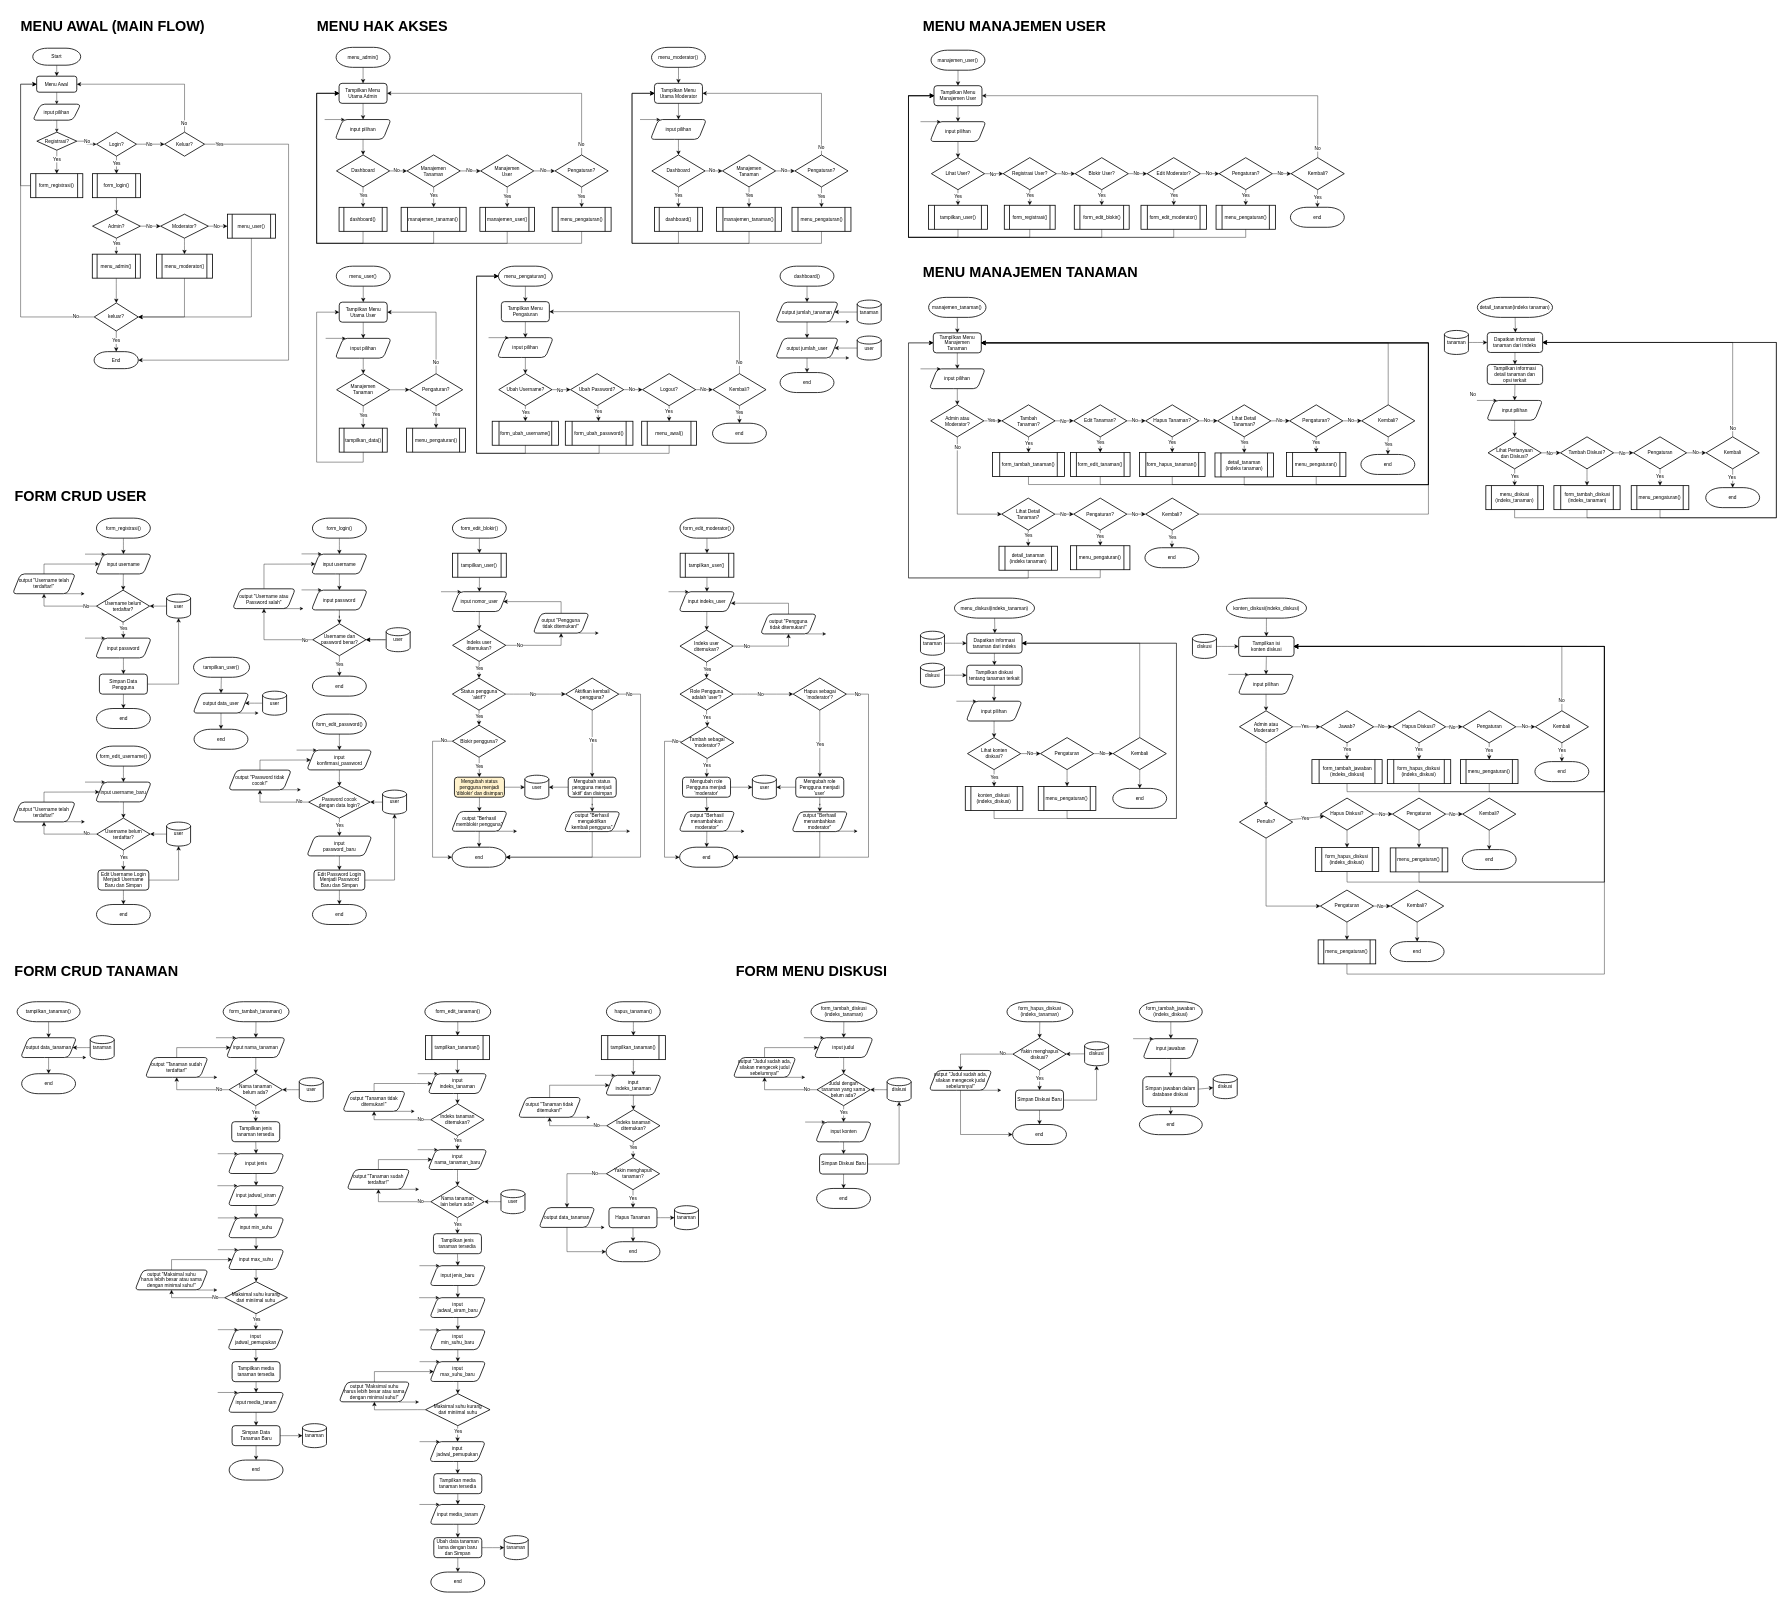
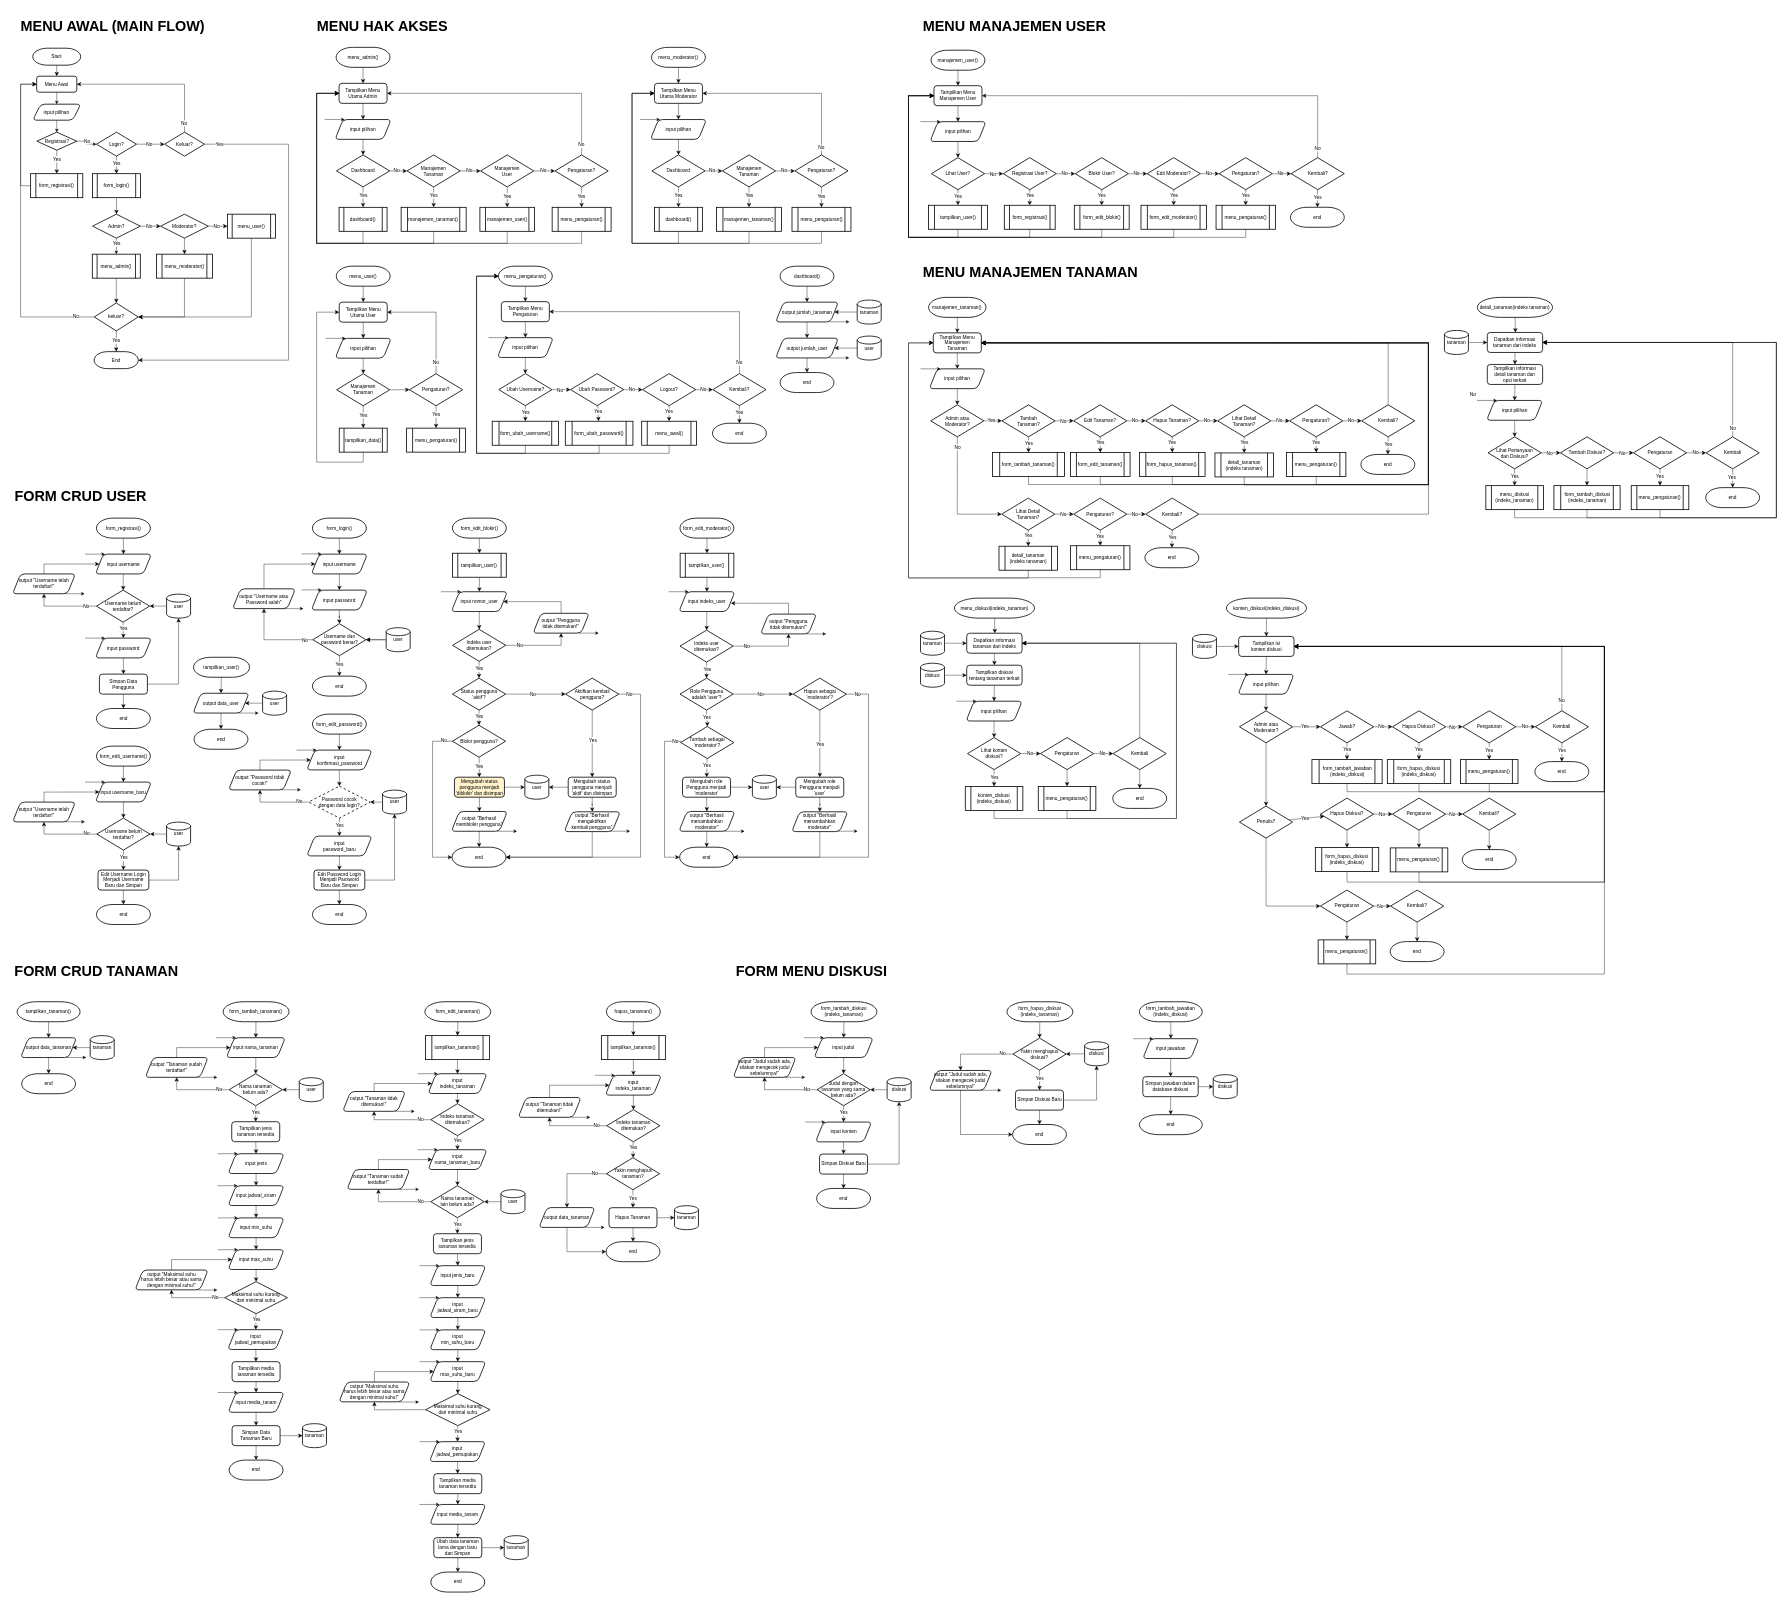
(339, 802) -> (339, 802)
(1171, 1092) -> (1171, 1087)
